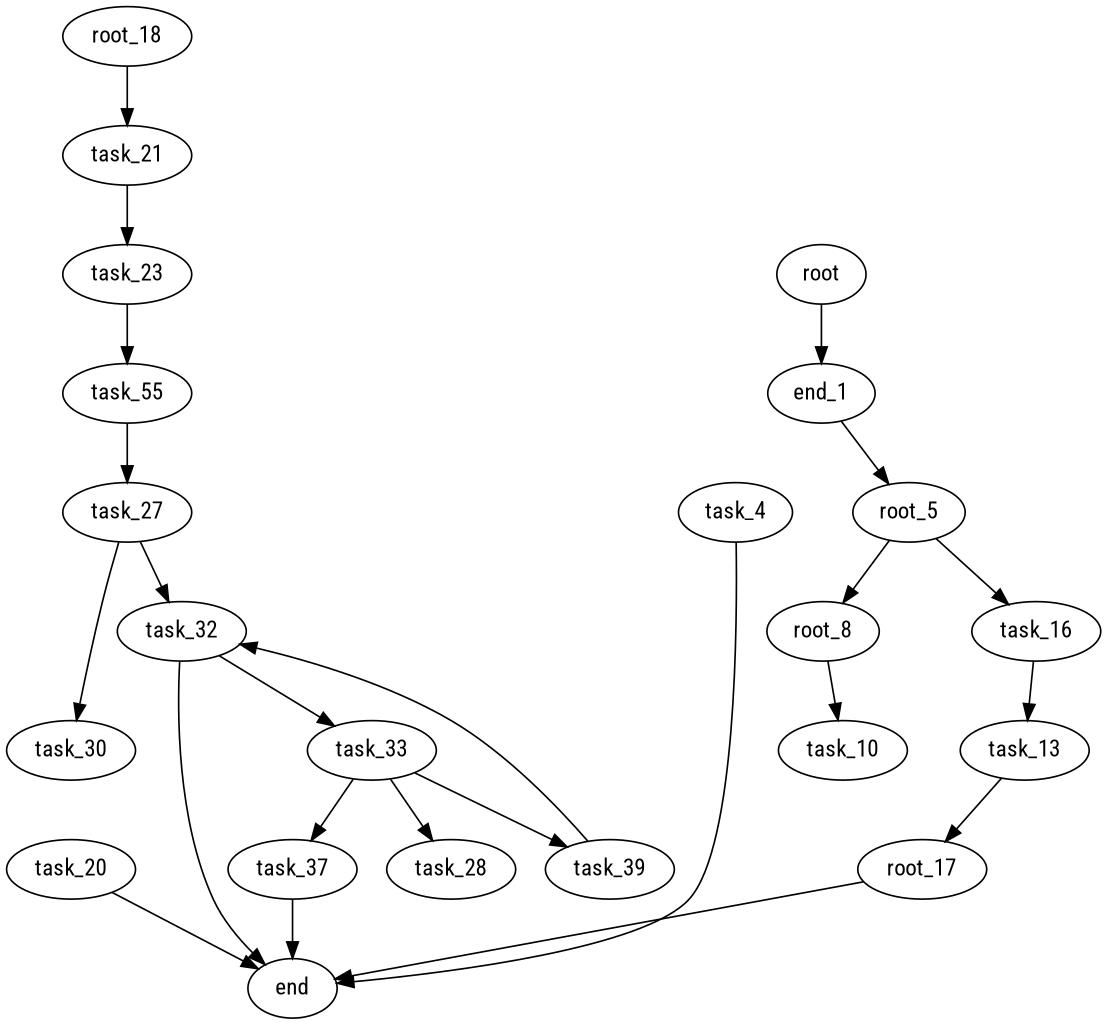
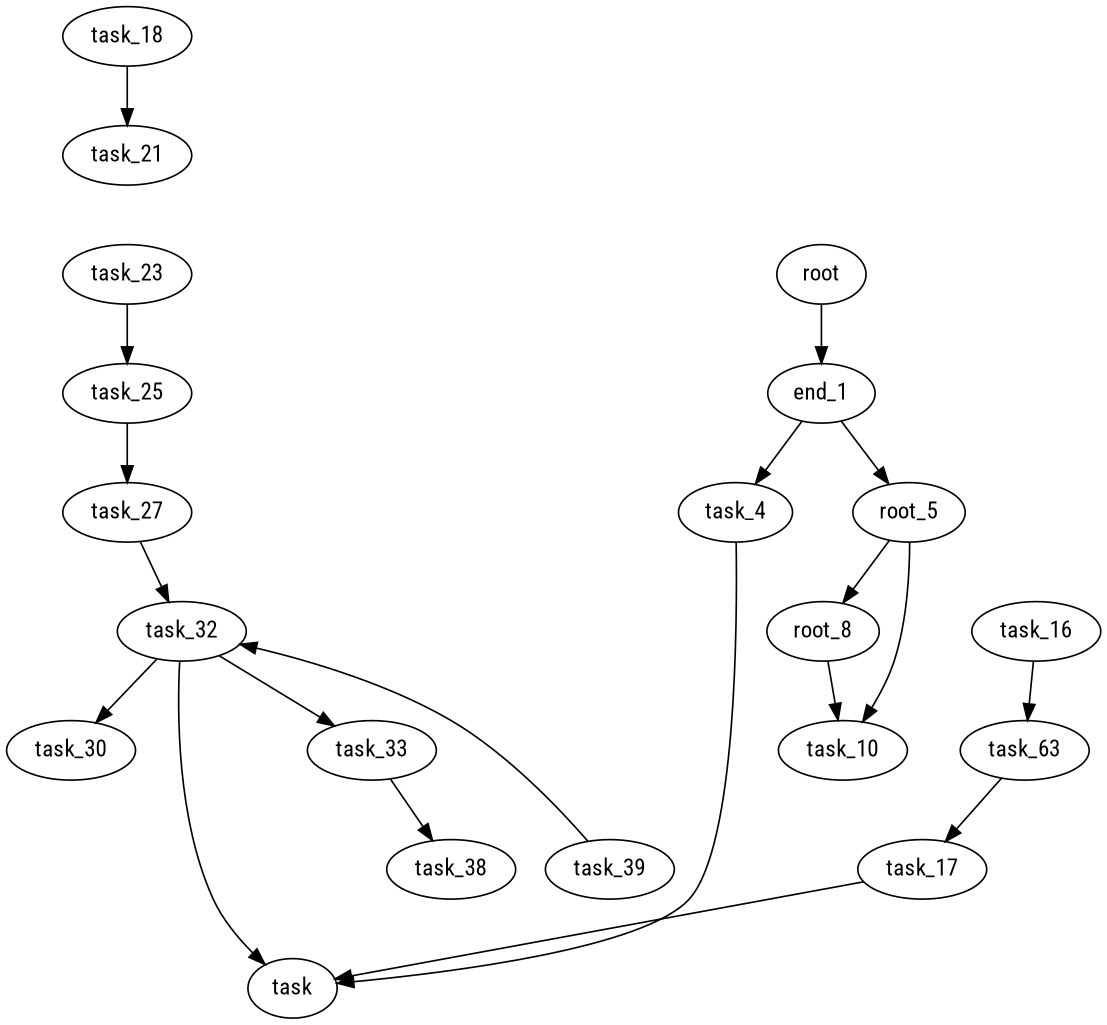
(127, 36) -> (127, 36)
(127, 207) -> none
(127, 393) -> (127, 393)
none -> (784, 446)
(966, 566) -> (902, 628)
(97, 622) -> (132, 685)
(1025, 750) -> (1025, 750)
(484, 806) -> none
(71, 869) -> none
(293, 869) -> none
(451, 869) -> (451, 869)
(922, 869) -> (922, 869)
(293, 988) -> (293, 988)
